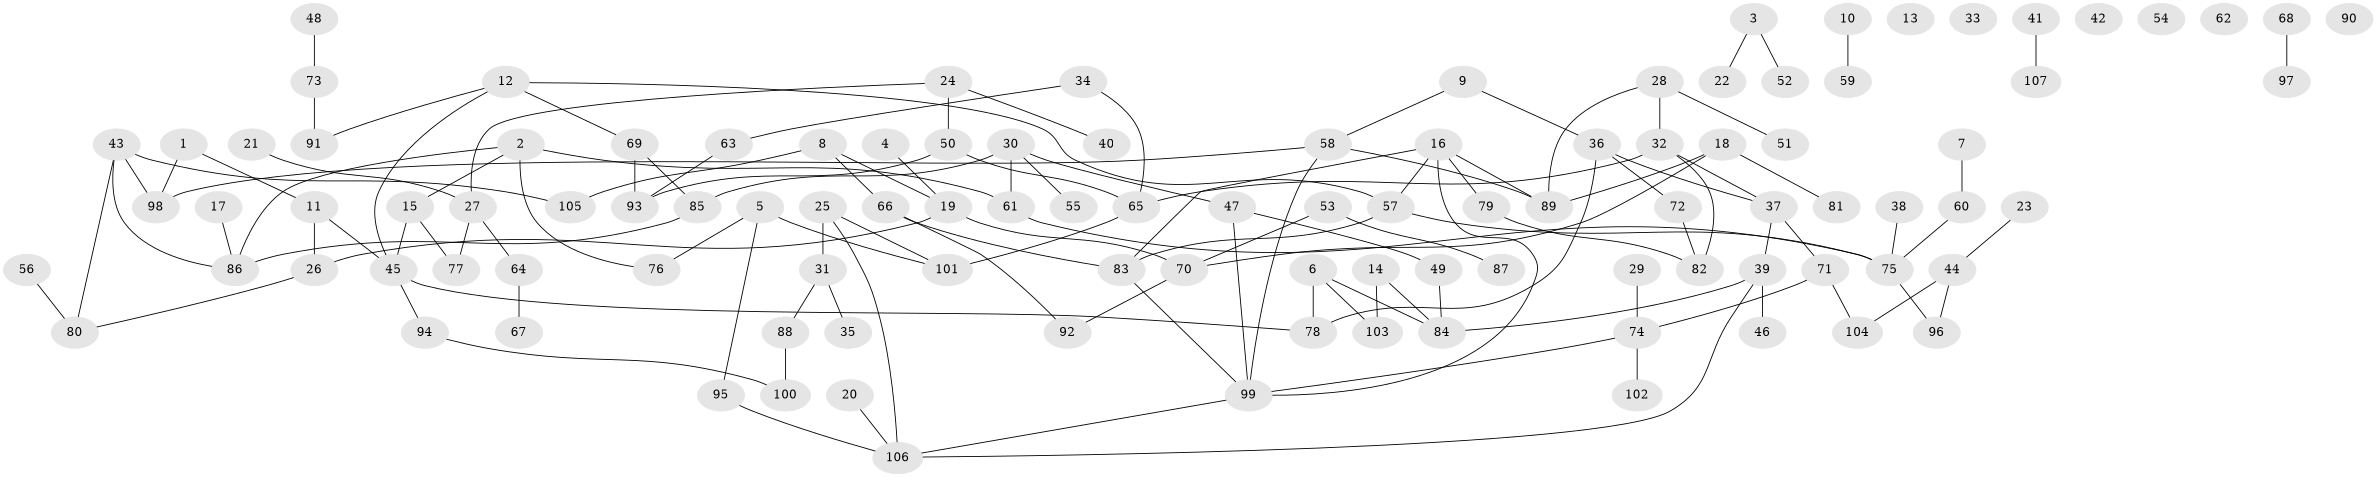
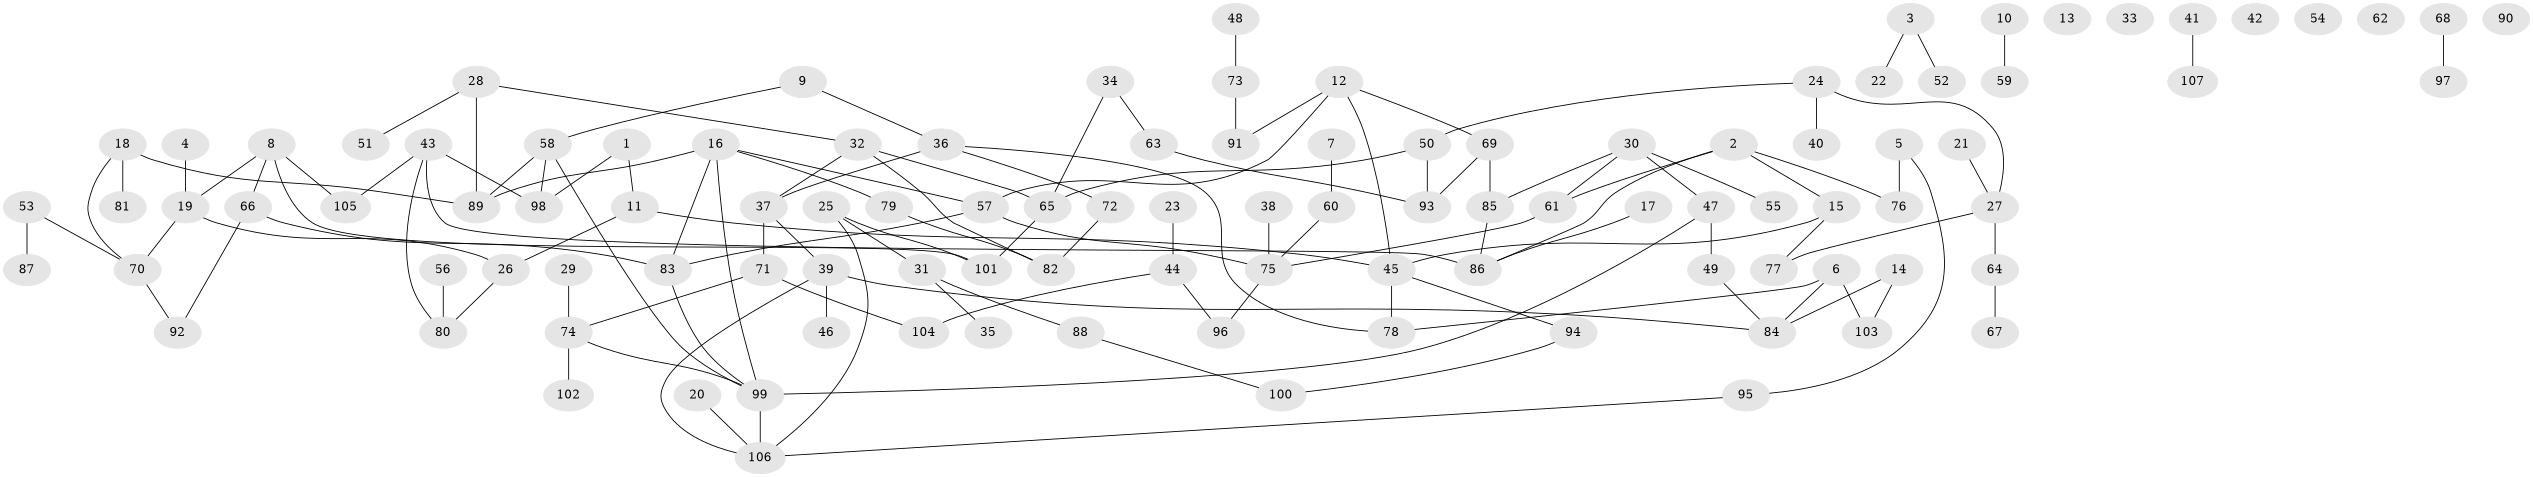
(858, 245) -> (584, 246)
